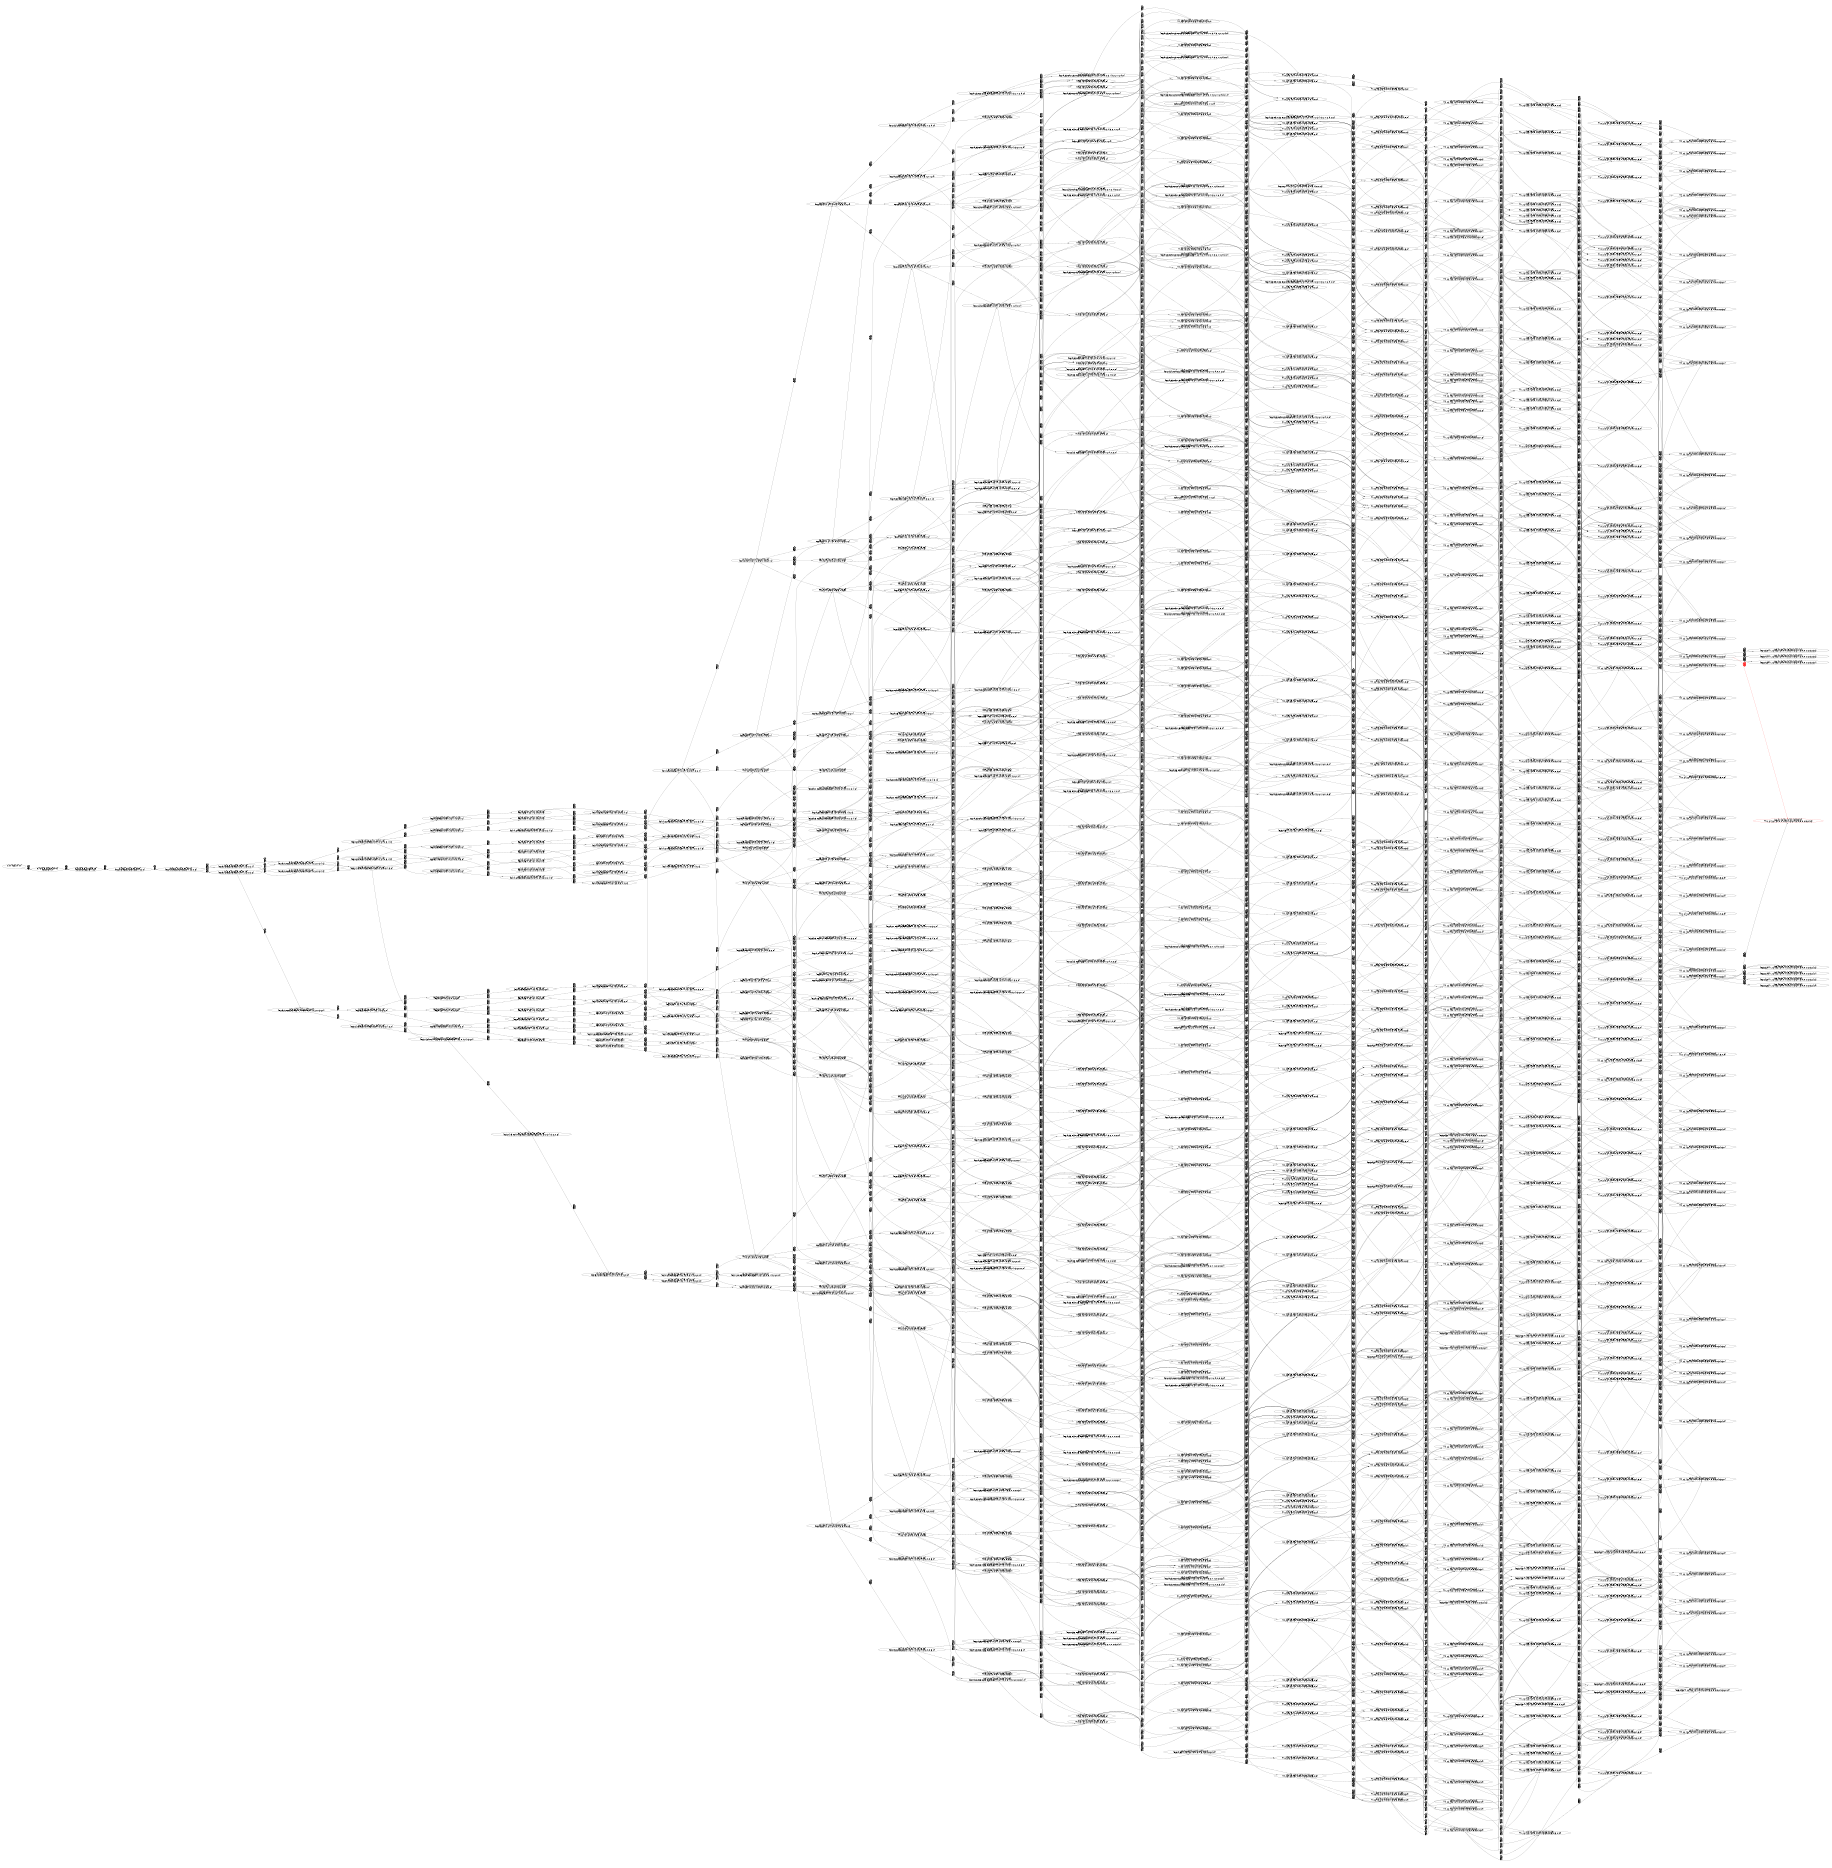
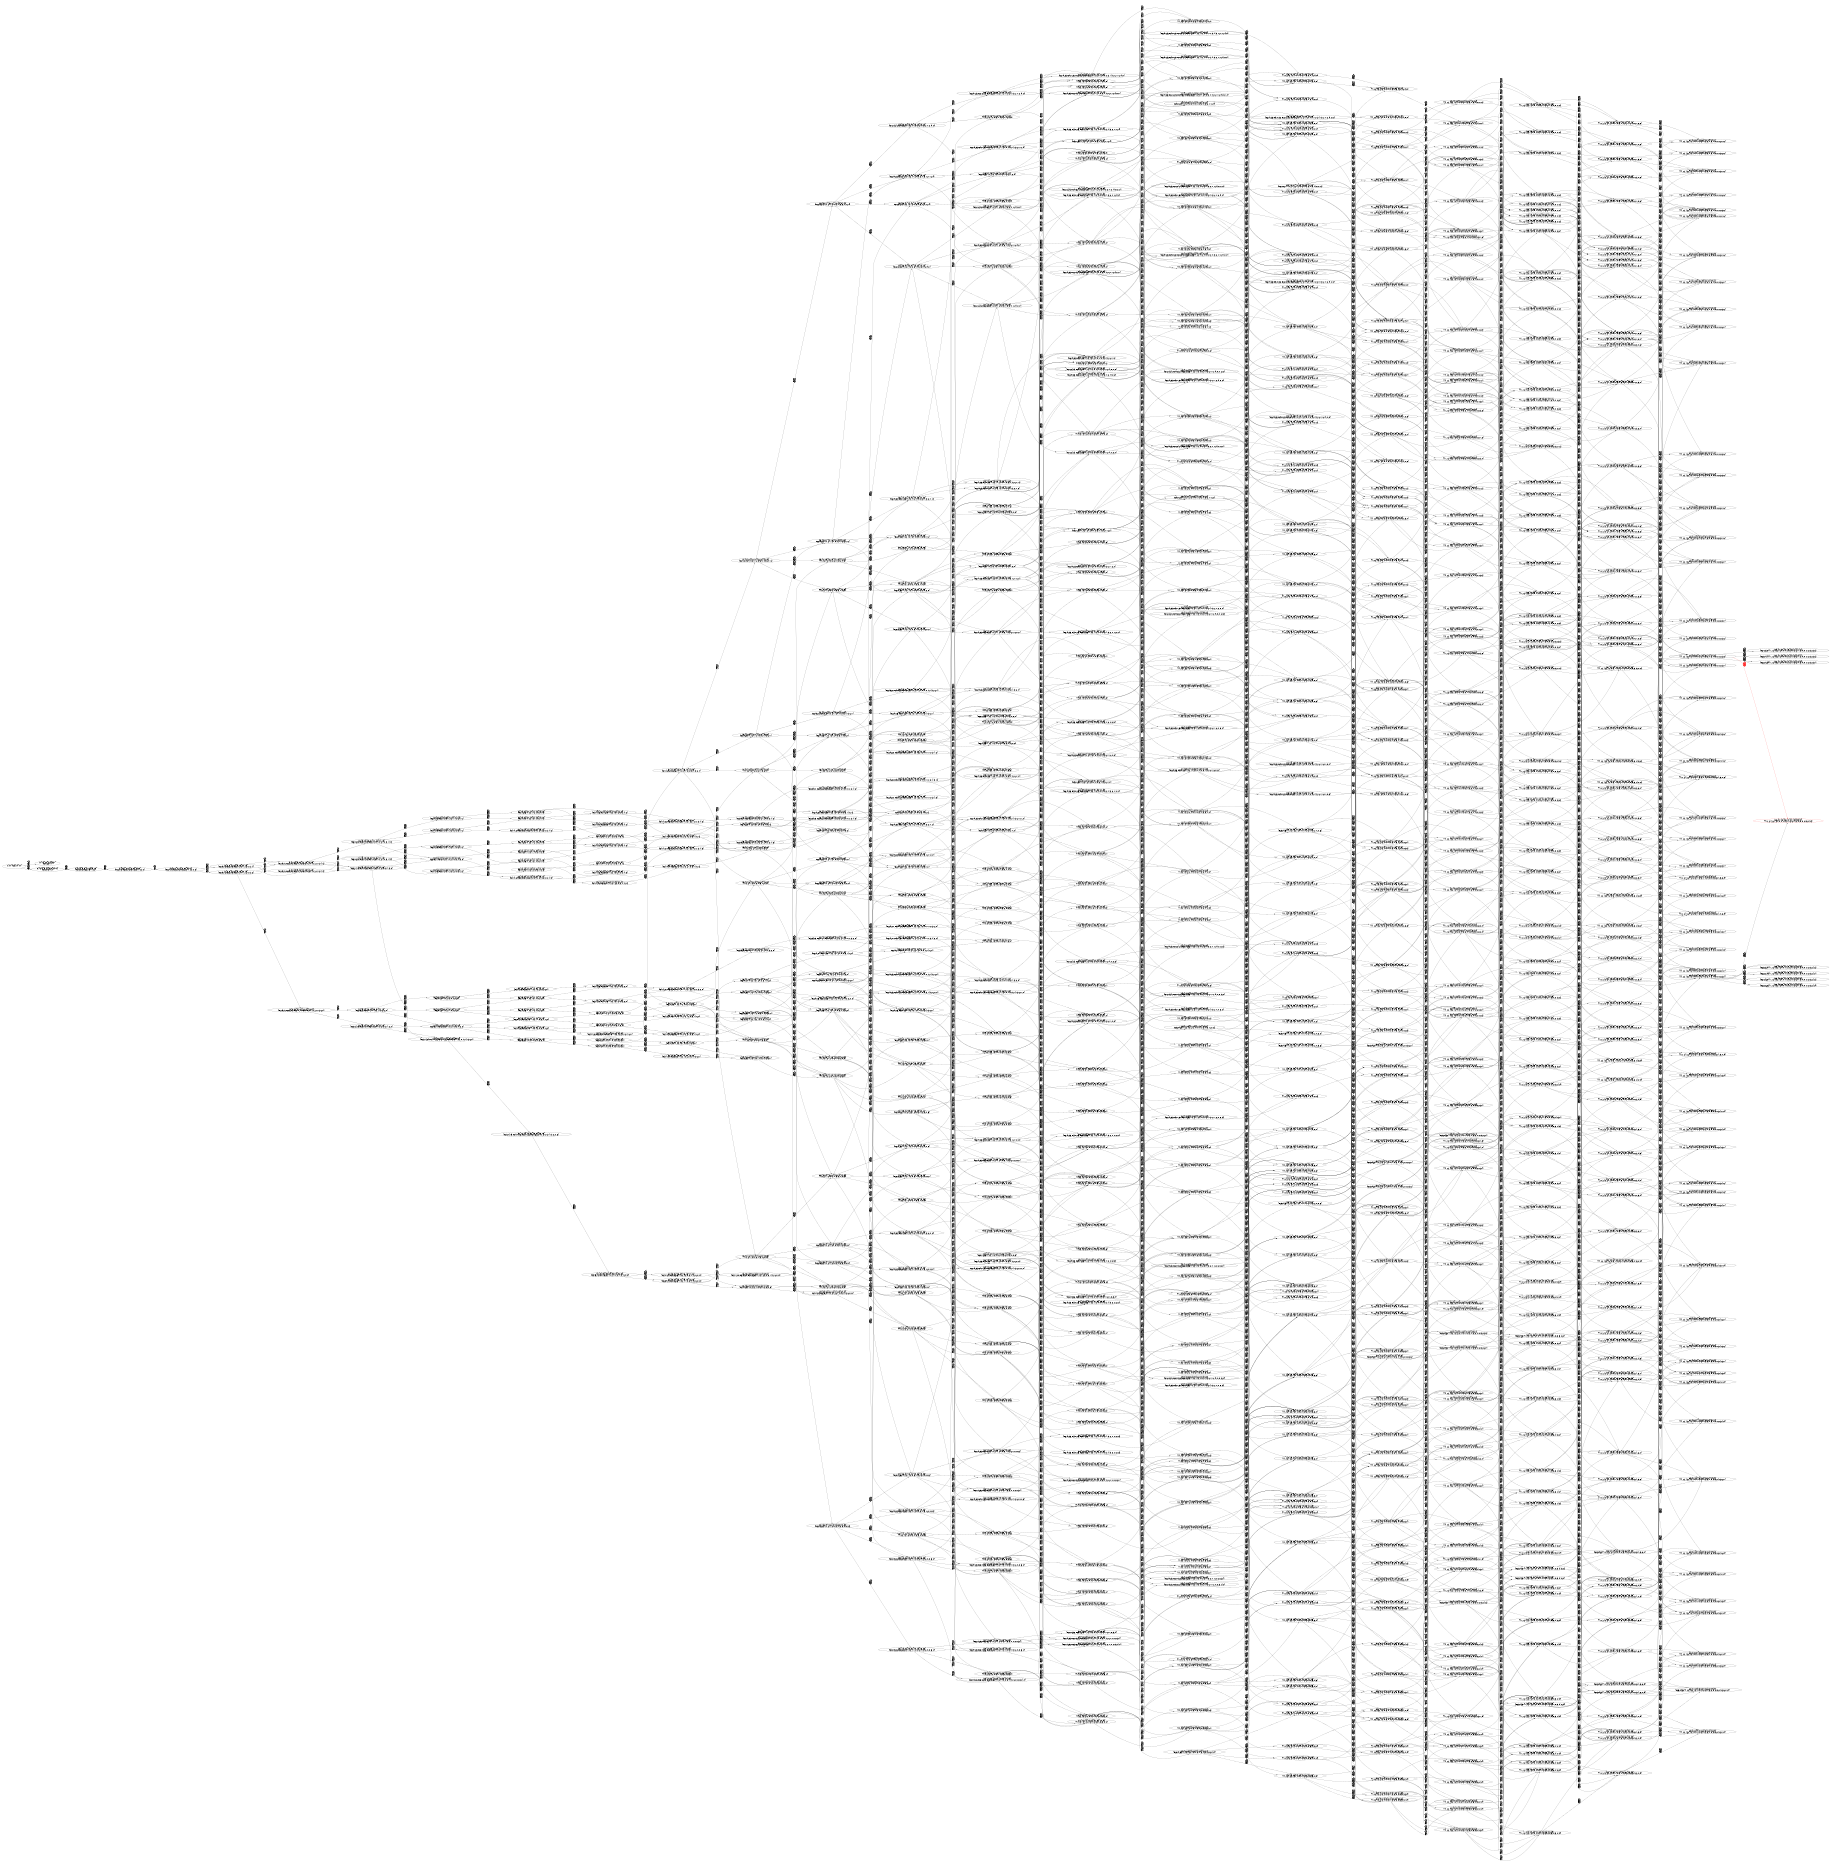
none -> (47, 863)
